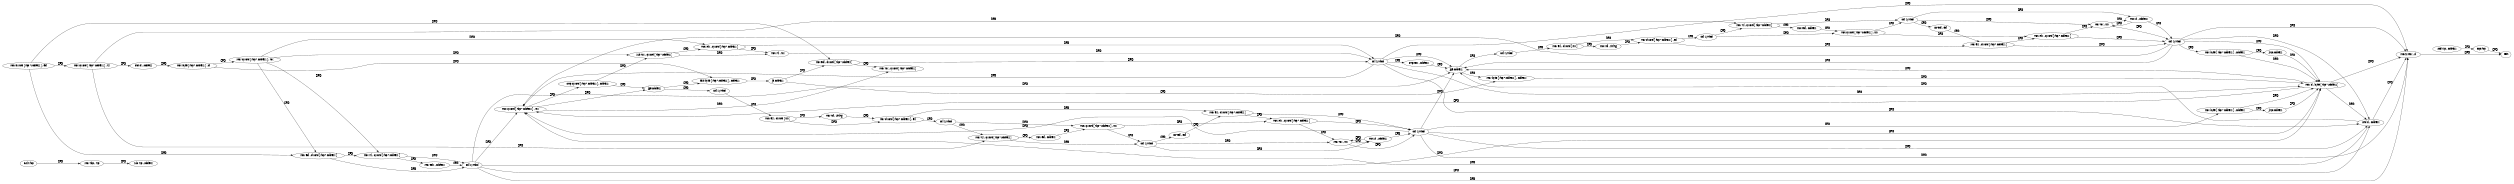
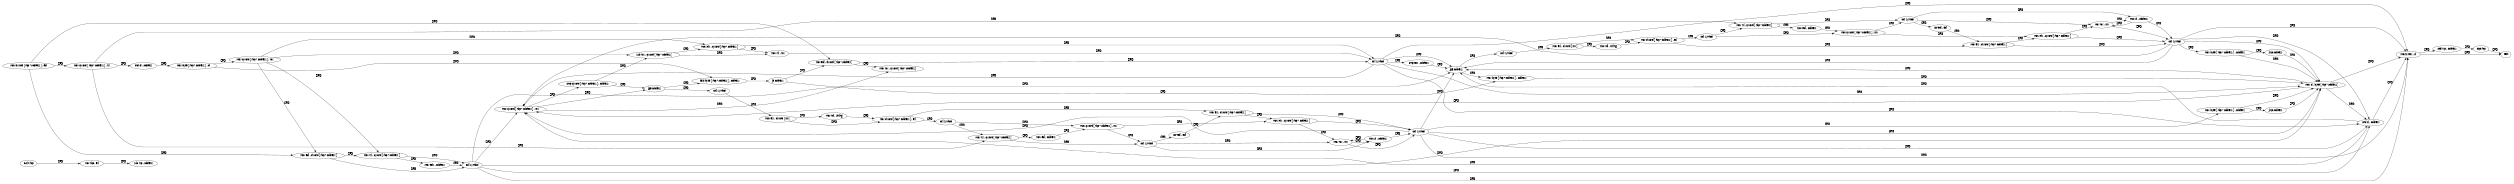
none -> (2426, 52)
(92, 164) -> (92, 164)
